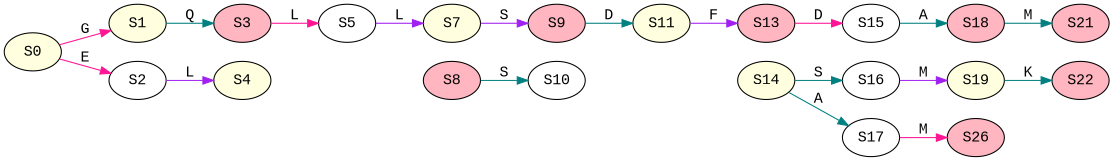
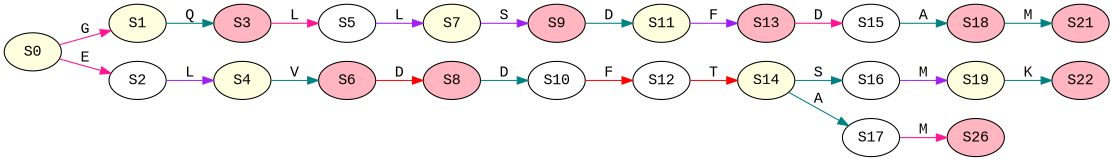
(504, 72) -> (504, 72)
none -> (347, 80)
none -> (661, 80)
